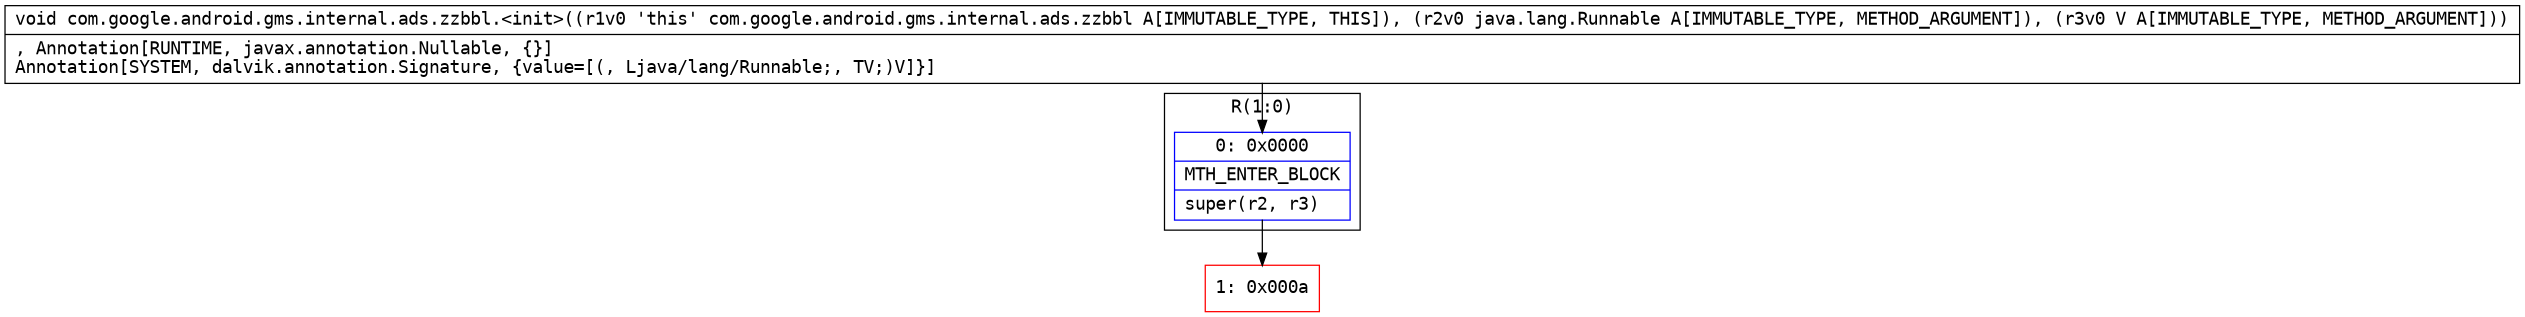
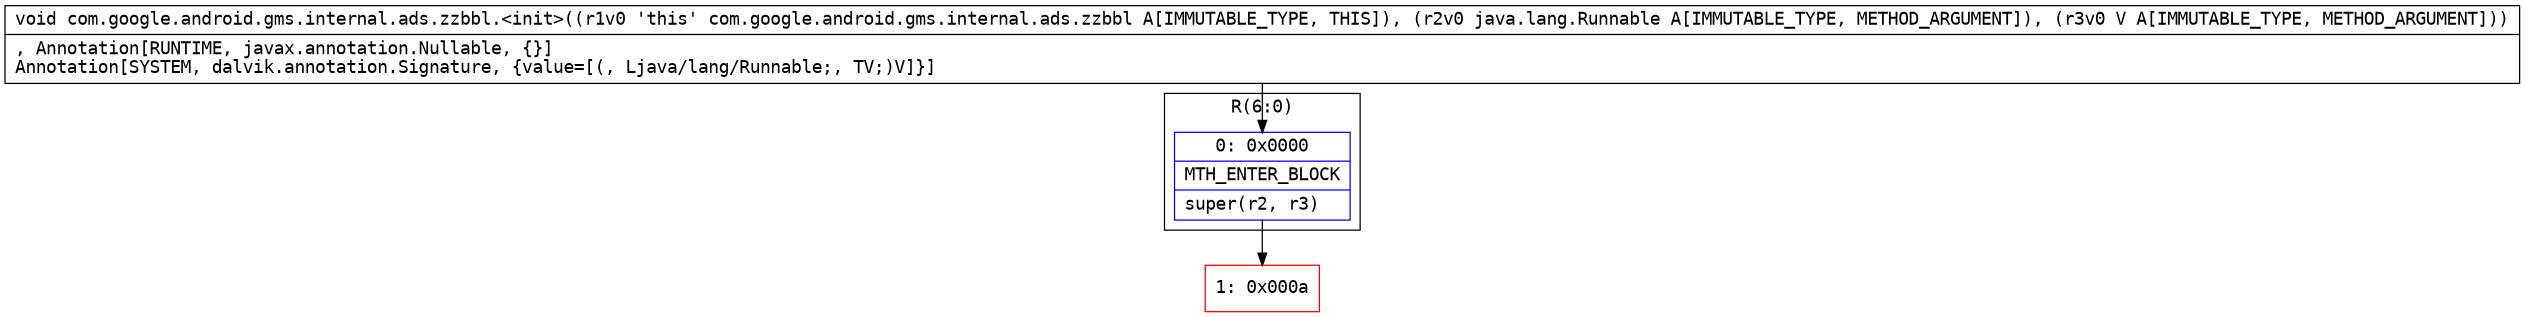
(1262, 108) -> (1262, 108)
